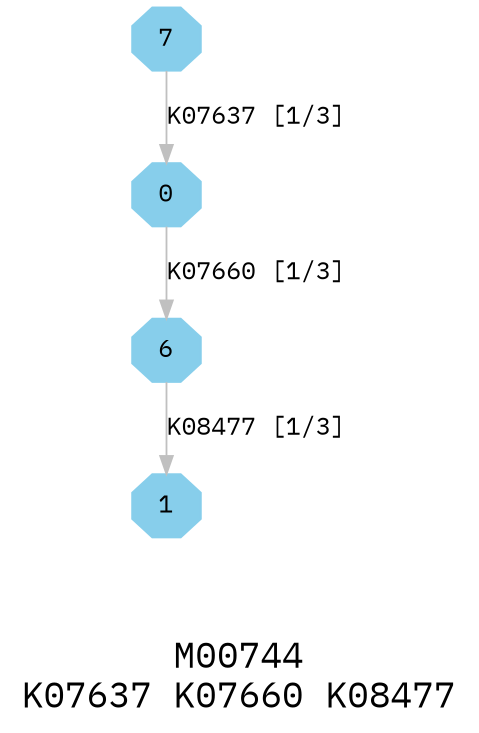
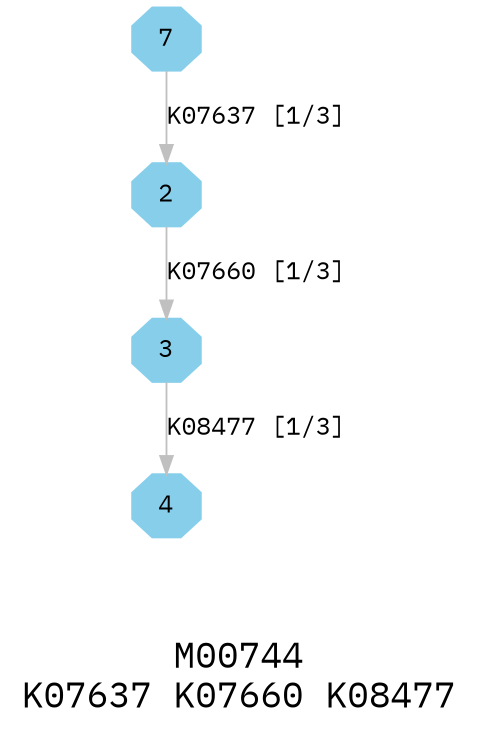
(166, 195) -> (166, 195)
(166, 350) -> (166, 350)
(166, 506) -> (166, 506)
